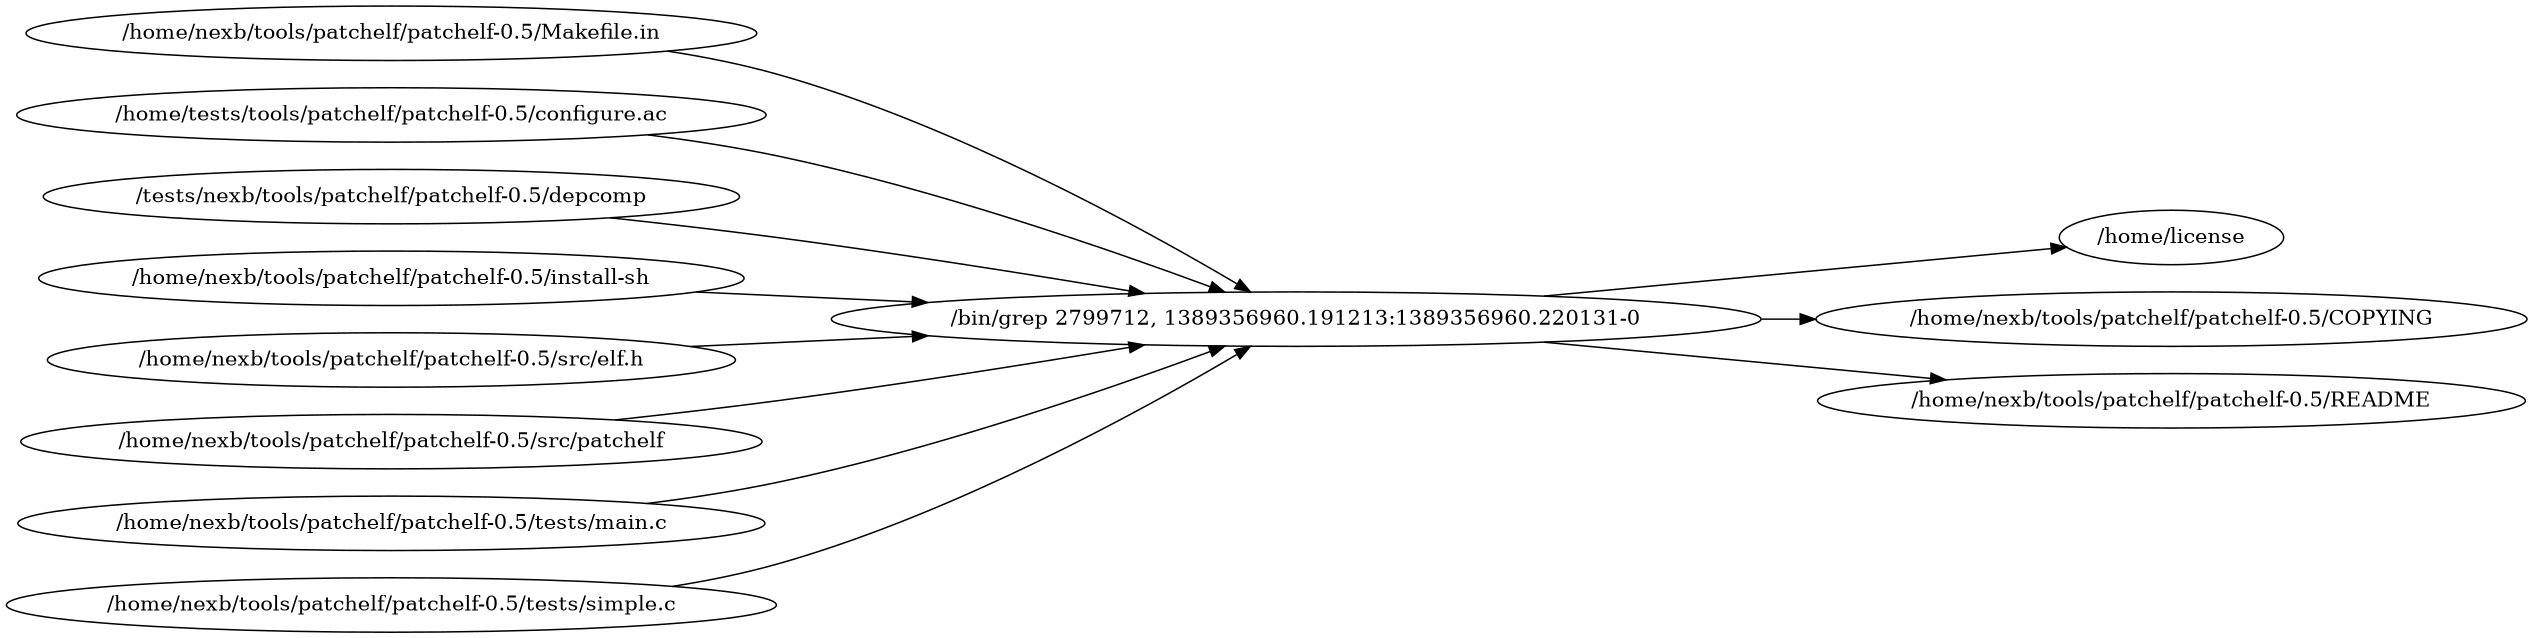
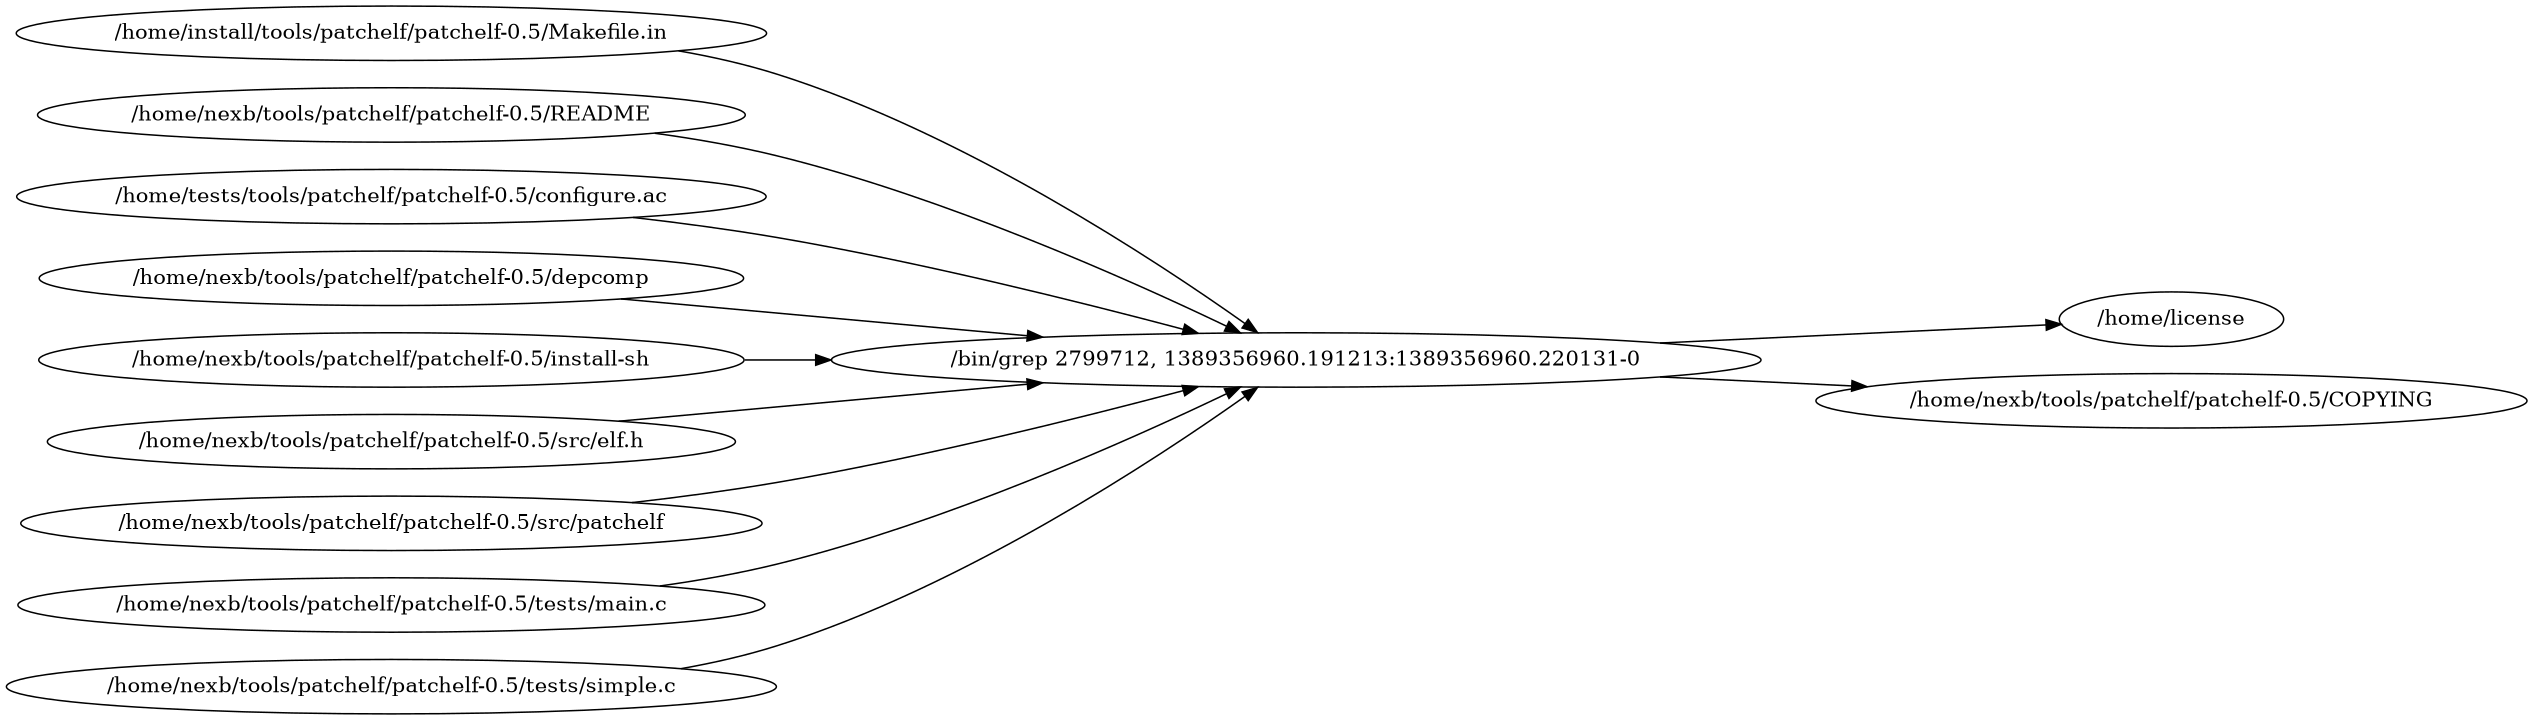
(391, 33) -> (391, 33)
(391, 197) -> (391, 278)
(1737, 360) -> (948, 209)
